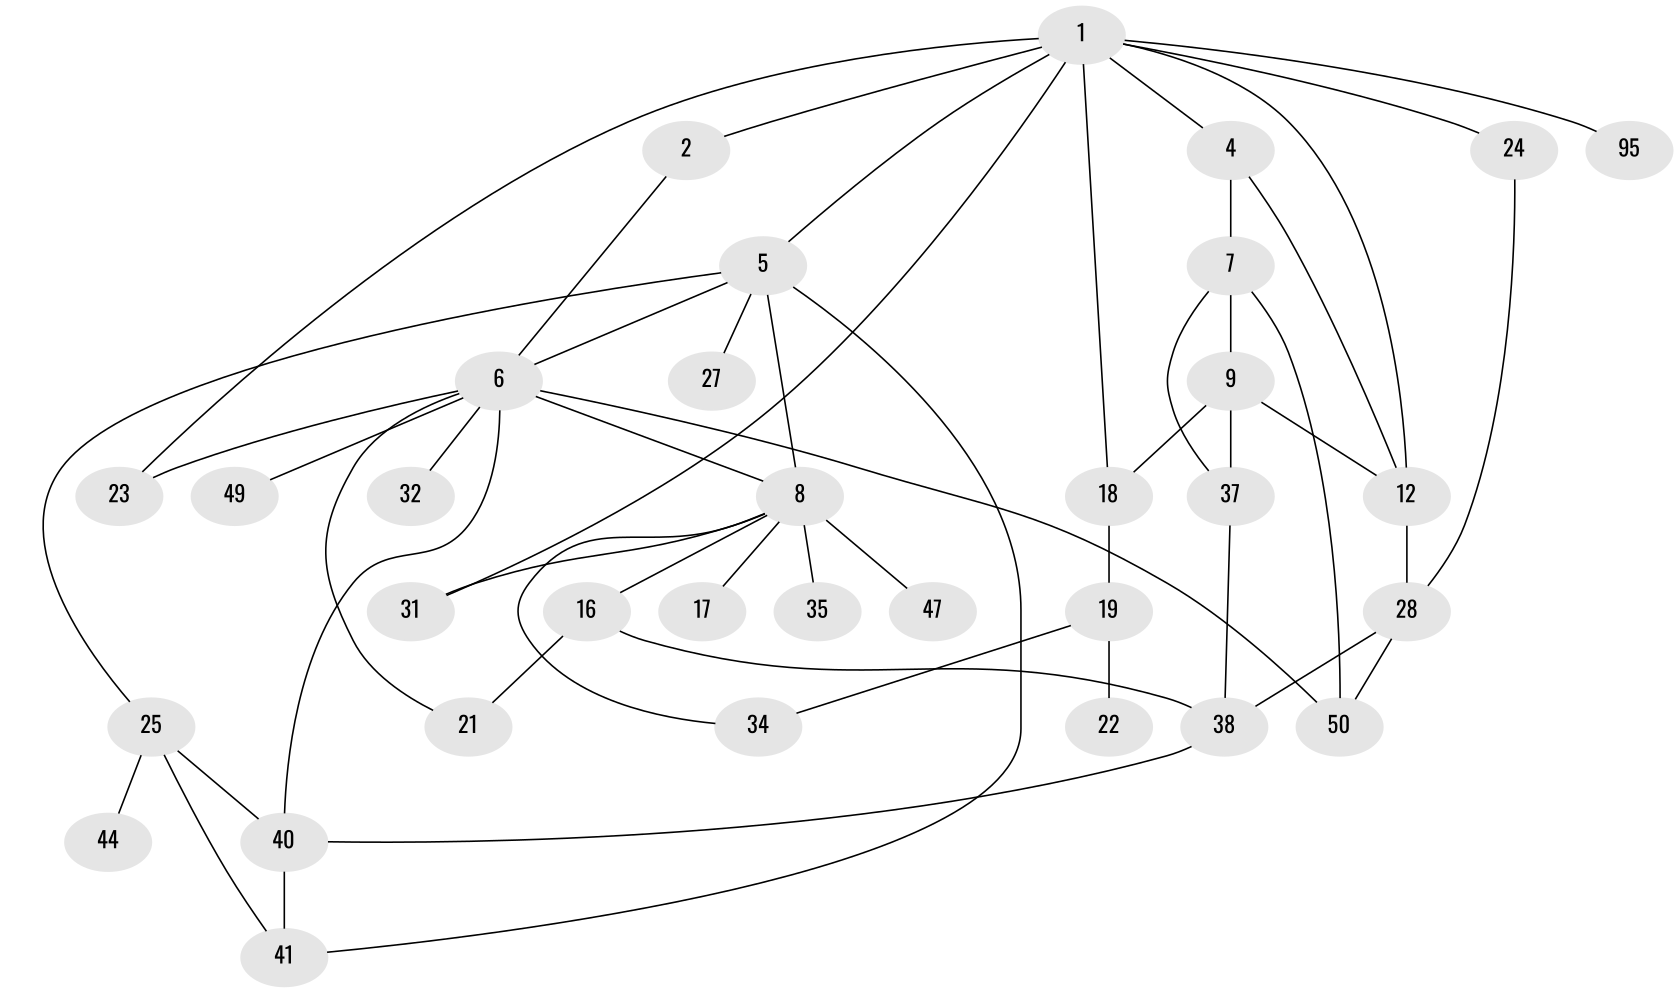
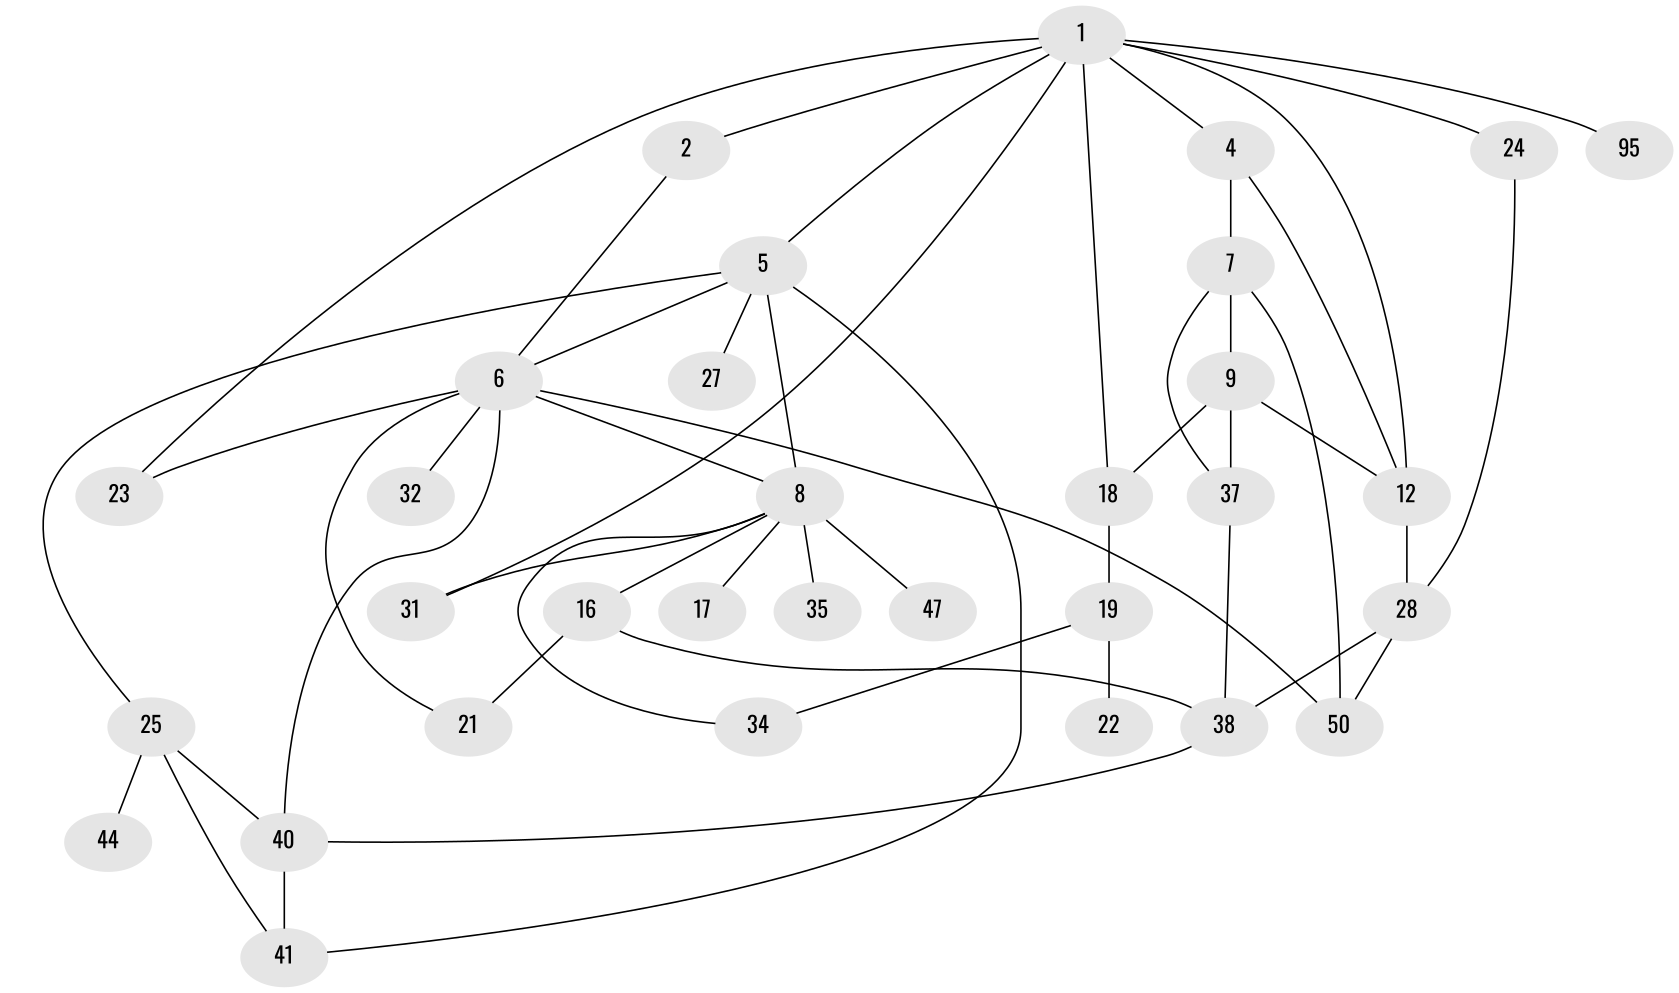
(235, 496) -> none
